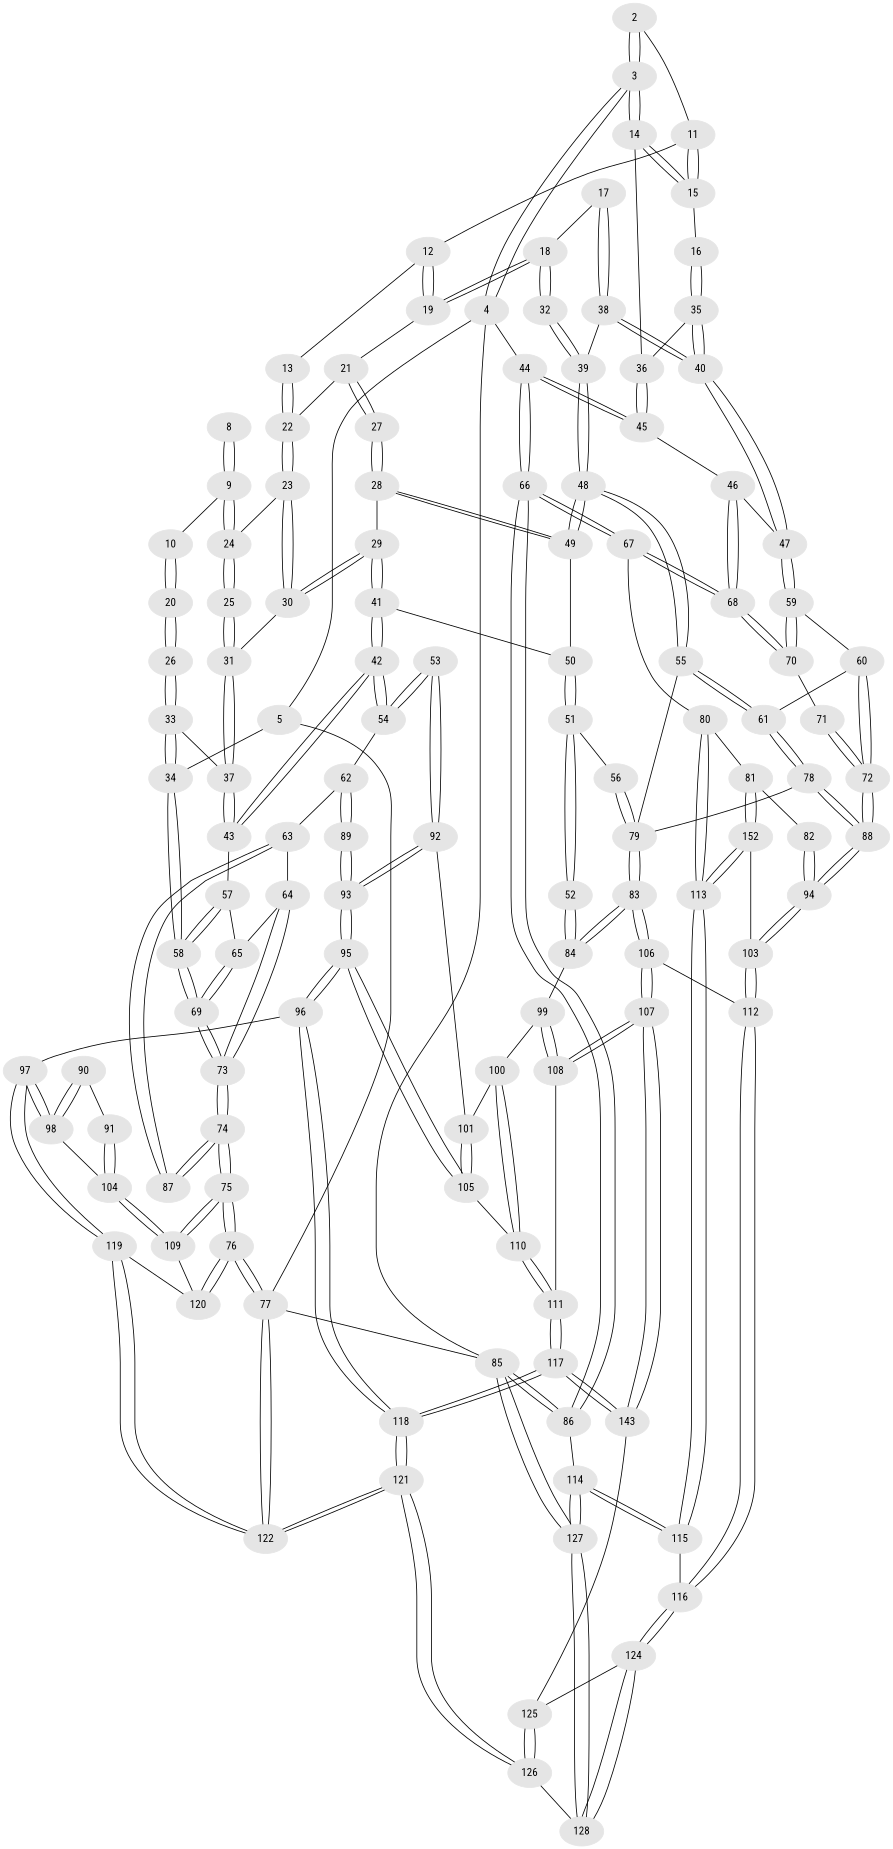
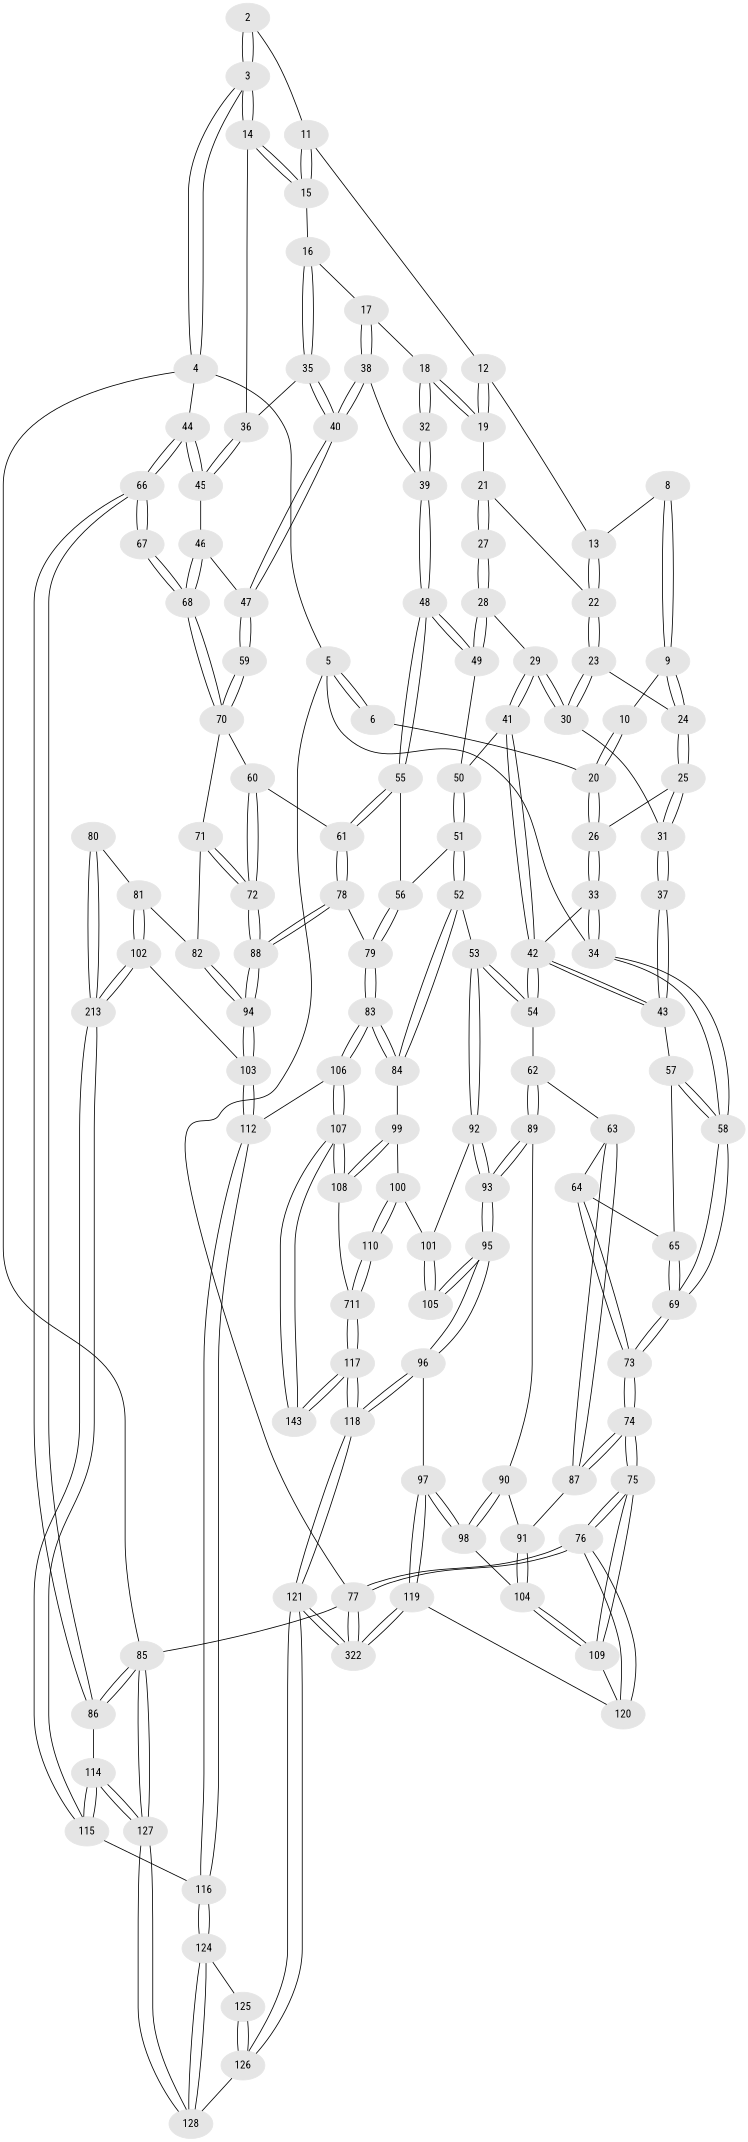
none -> (337, 281)
none -> (631, 515)
(827, 632) -> (237, 749)
(638, 644) -> none
none -> (373, 720)
(200, 749) -> (563, 925)
(658, 749) -> (401, 837)
none -> (639, 808)
(751, 837) -> (139, 954)
none -> (199, 895)
(699, 895) -> (93, 1012)
none -> (467, 925)
(492, 1217) -> none
(556, 1305) -> (353, 1305)
none -> (532, 1306)
none -> (548, 1510)
(266, 1539) -> (353, 1656)
(598, 1574) -> none
